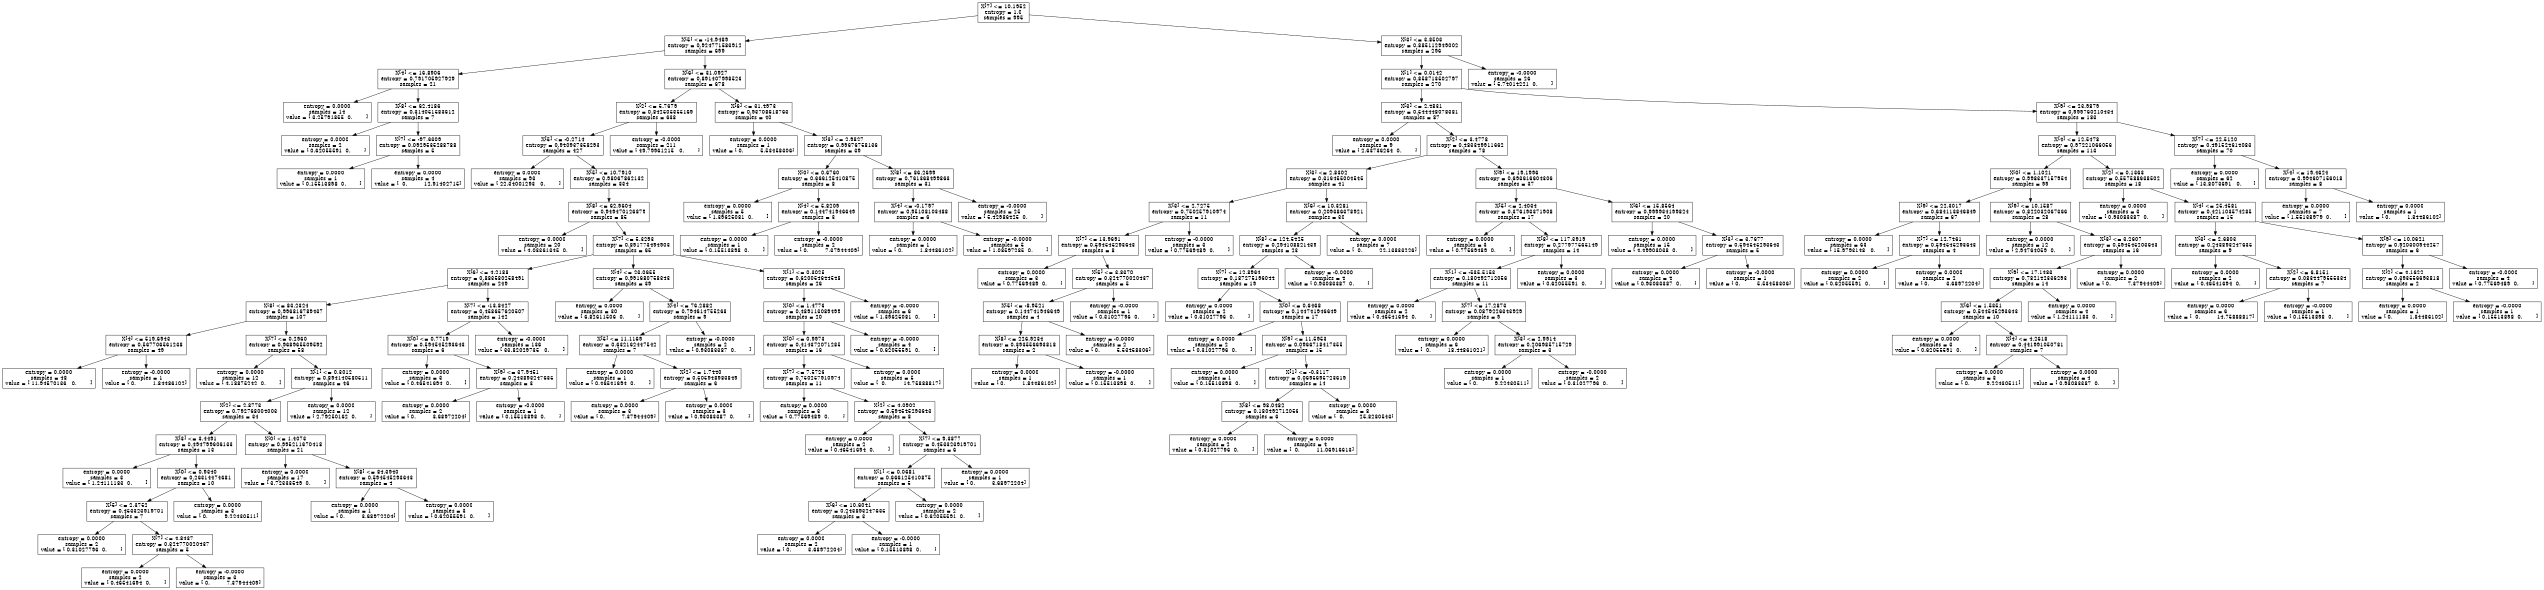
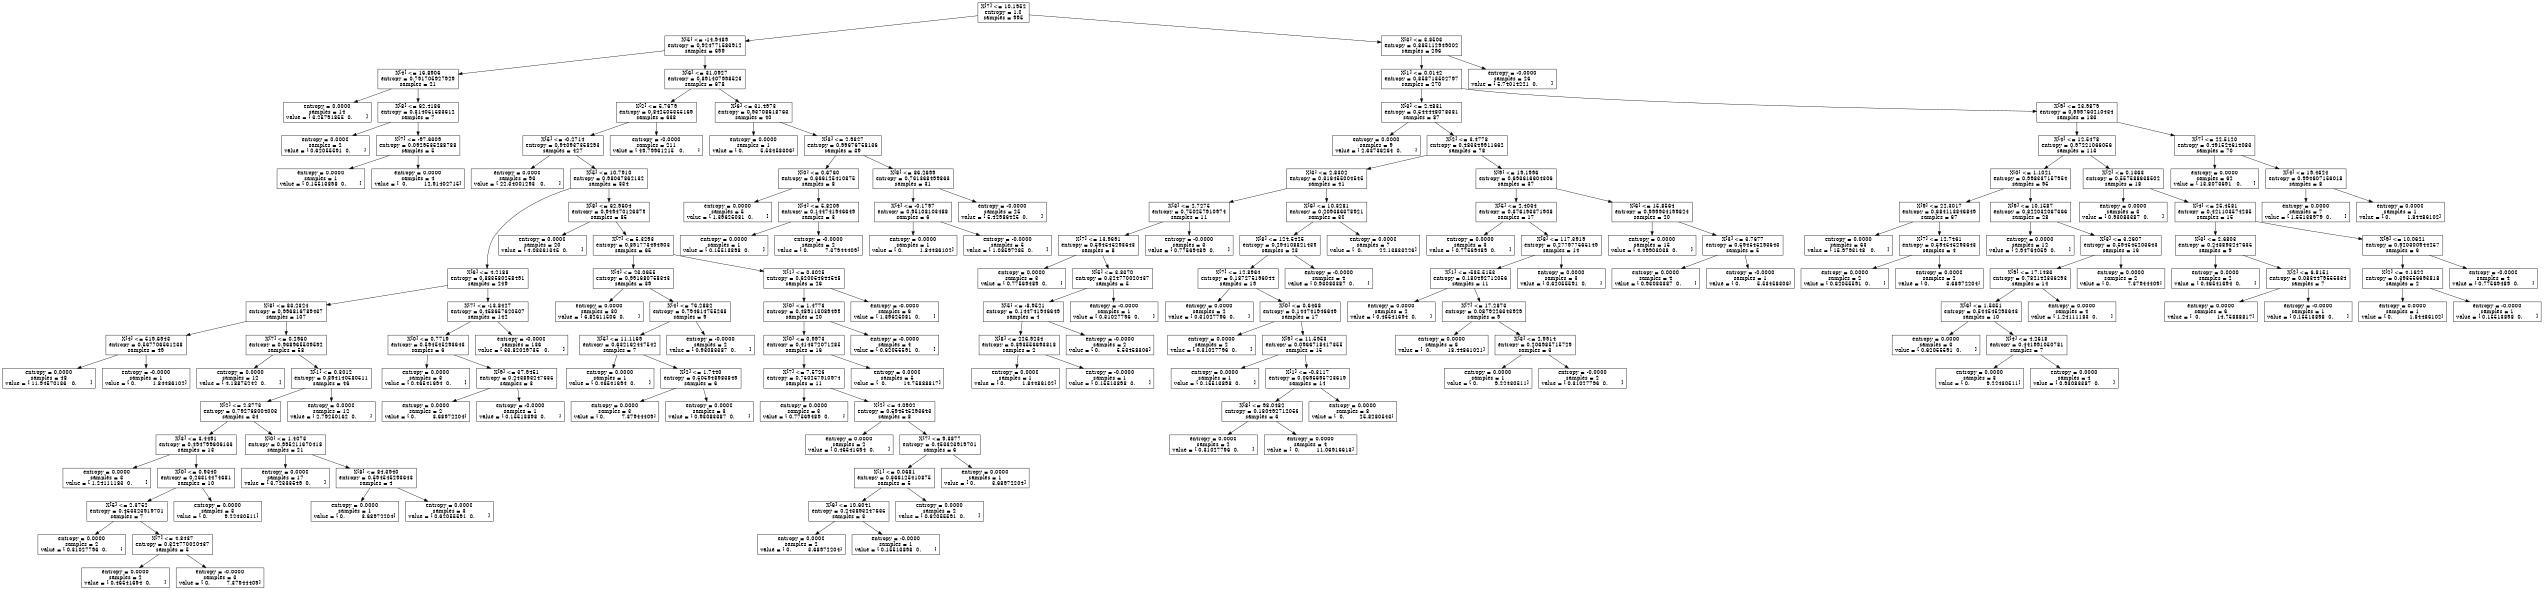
(2031, 179) -> (2031, 179)
(562, 261) -> (516, 215)
